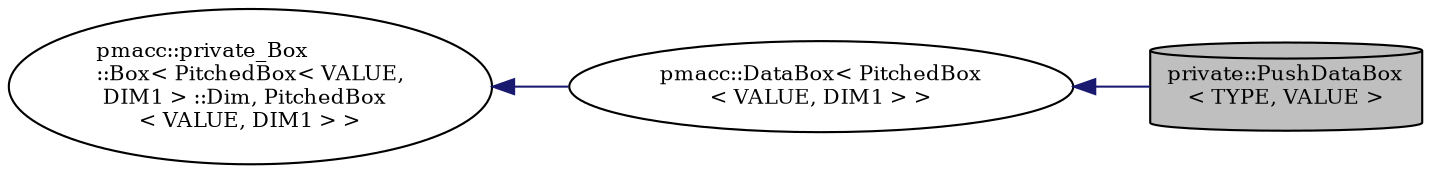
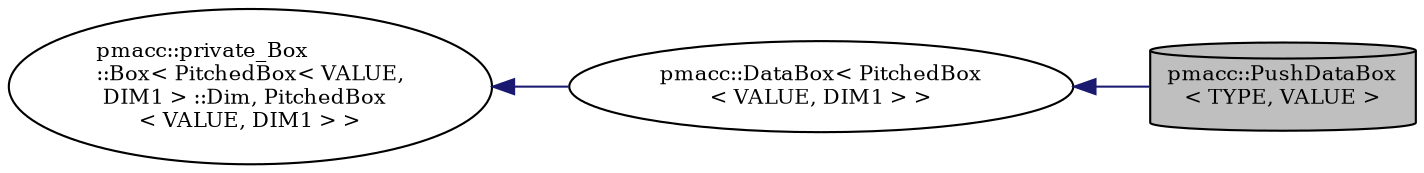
(1286, 87) -> (1283, 87)
